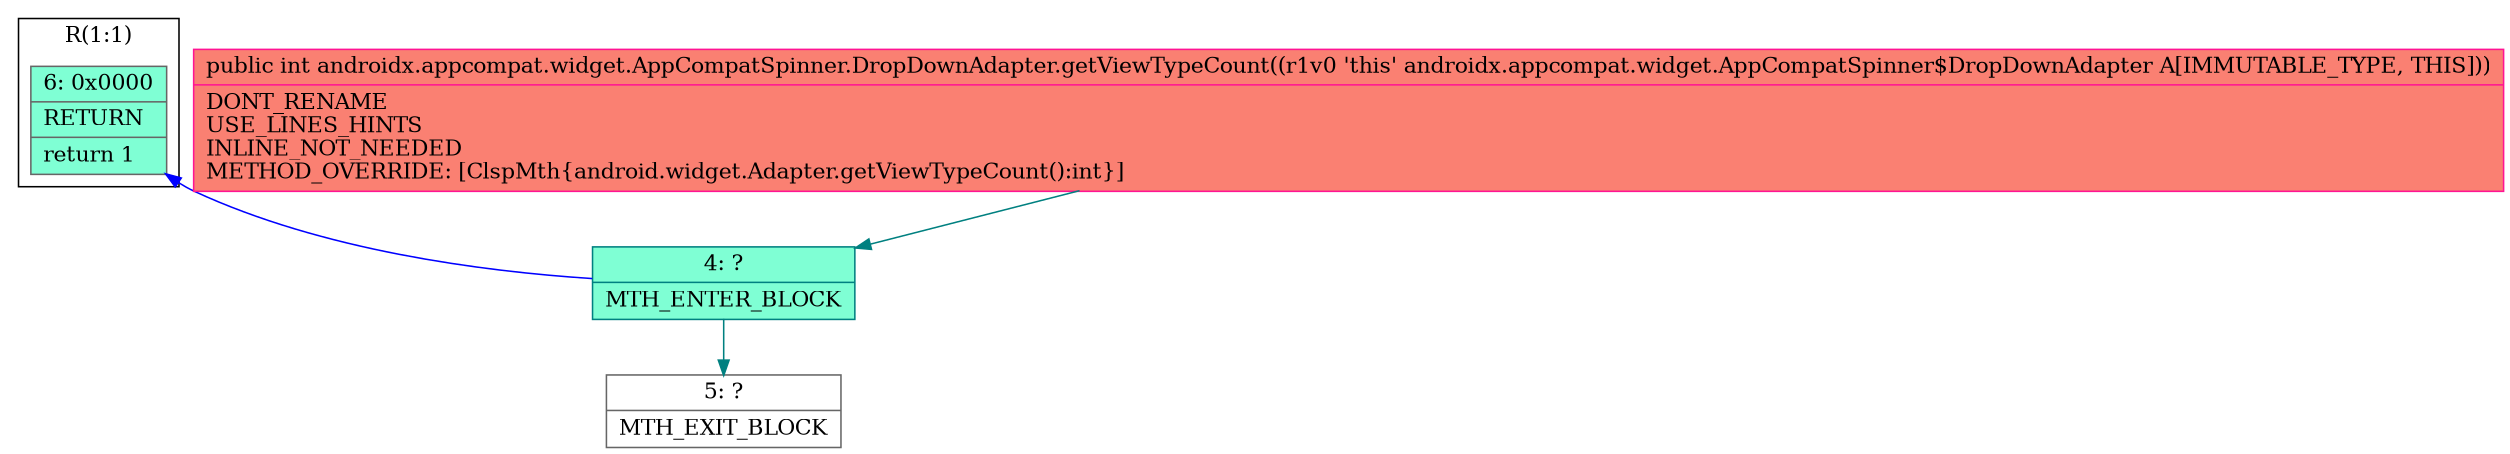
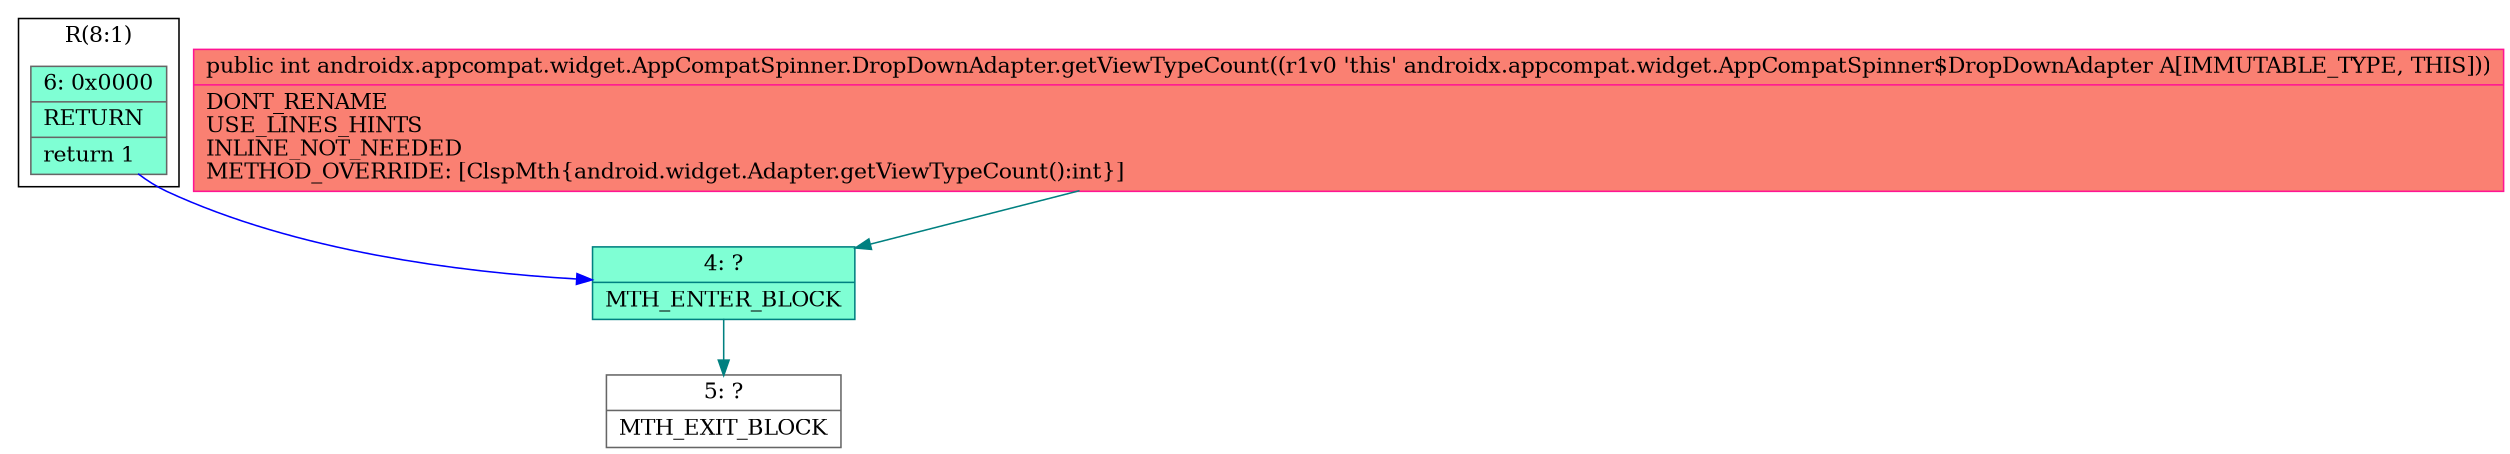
(99, 36) -> (99, 36)
(380, 250) -> (351, 250)
